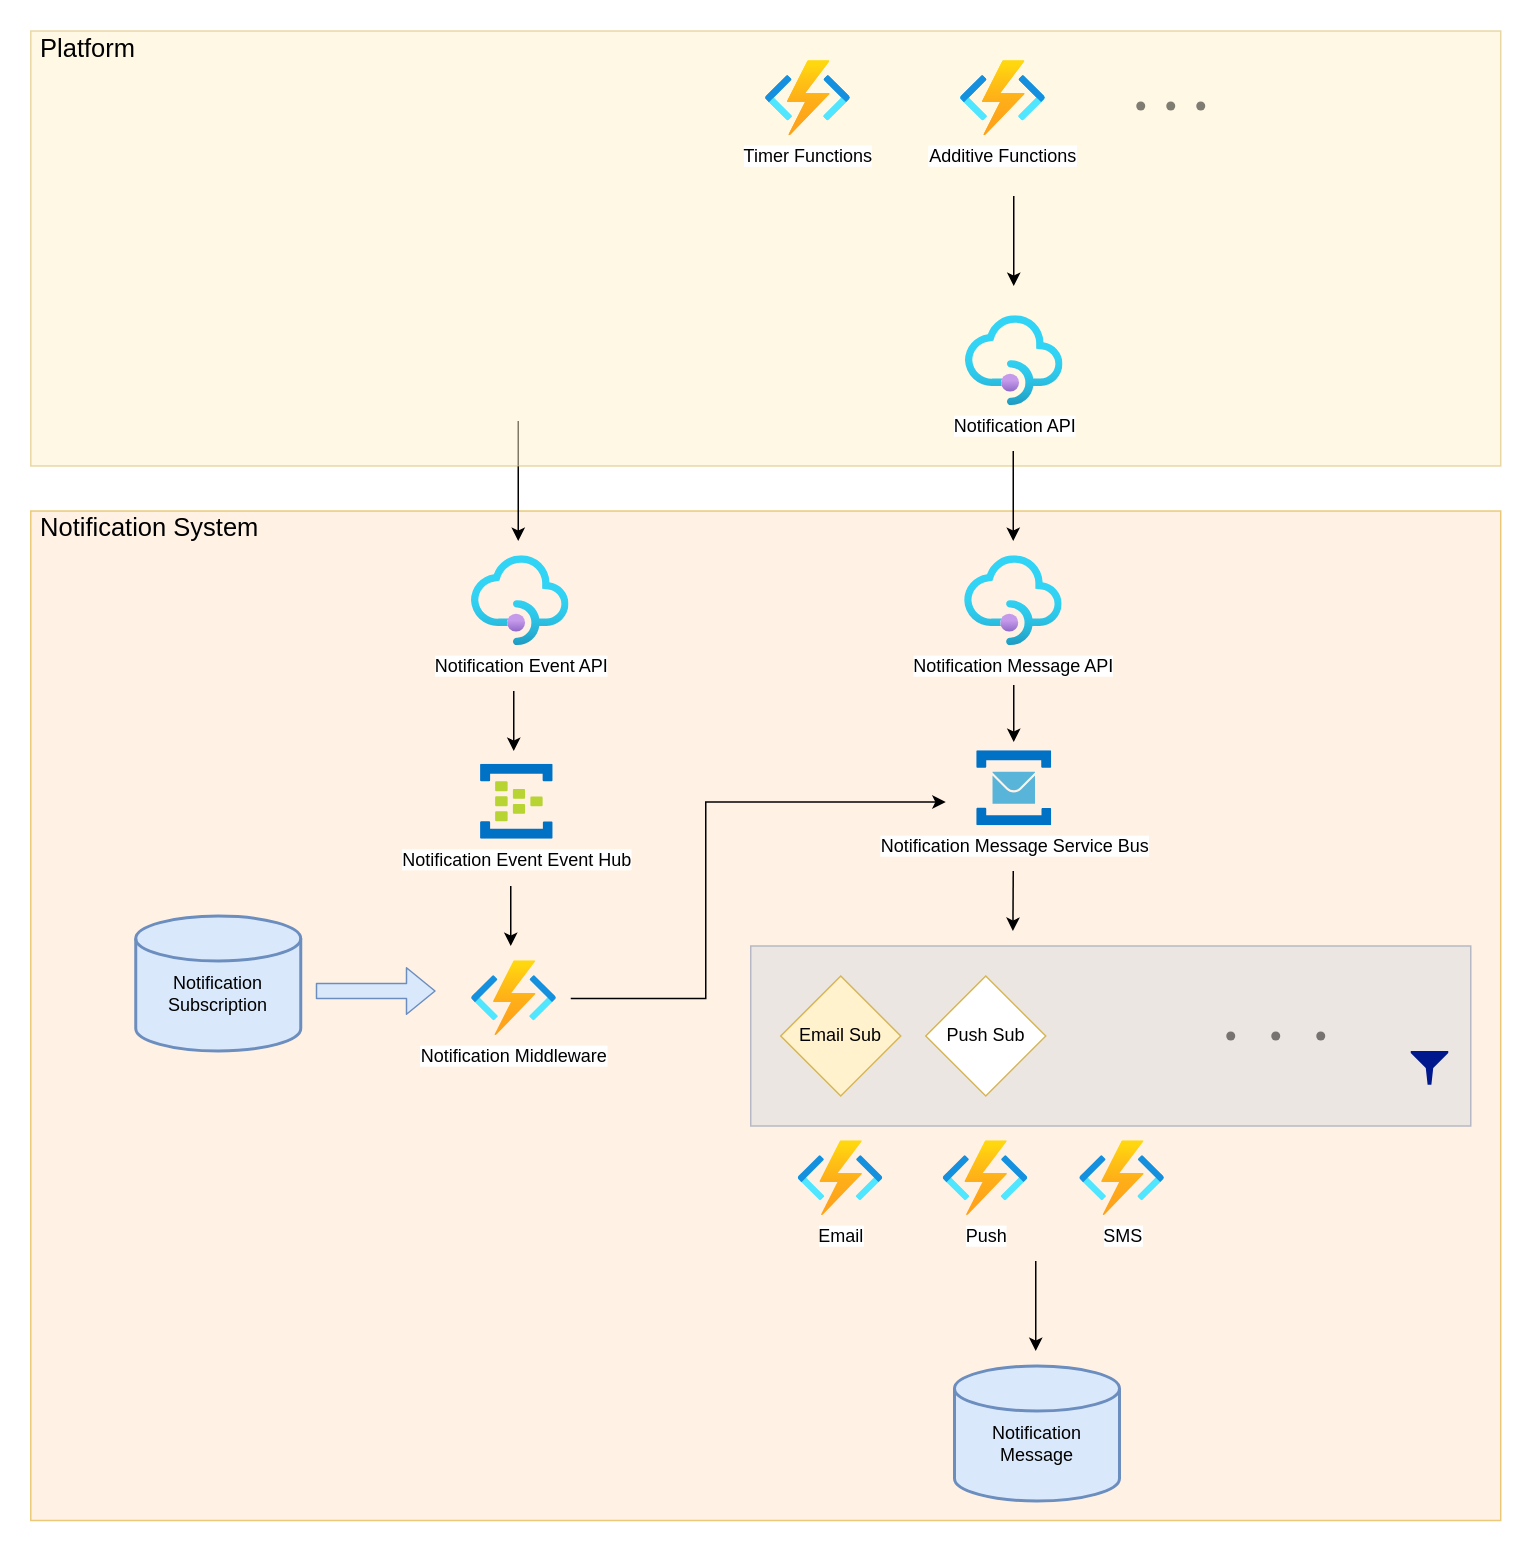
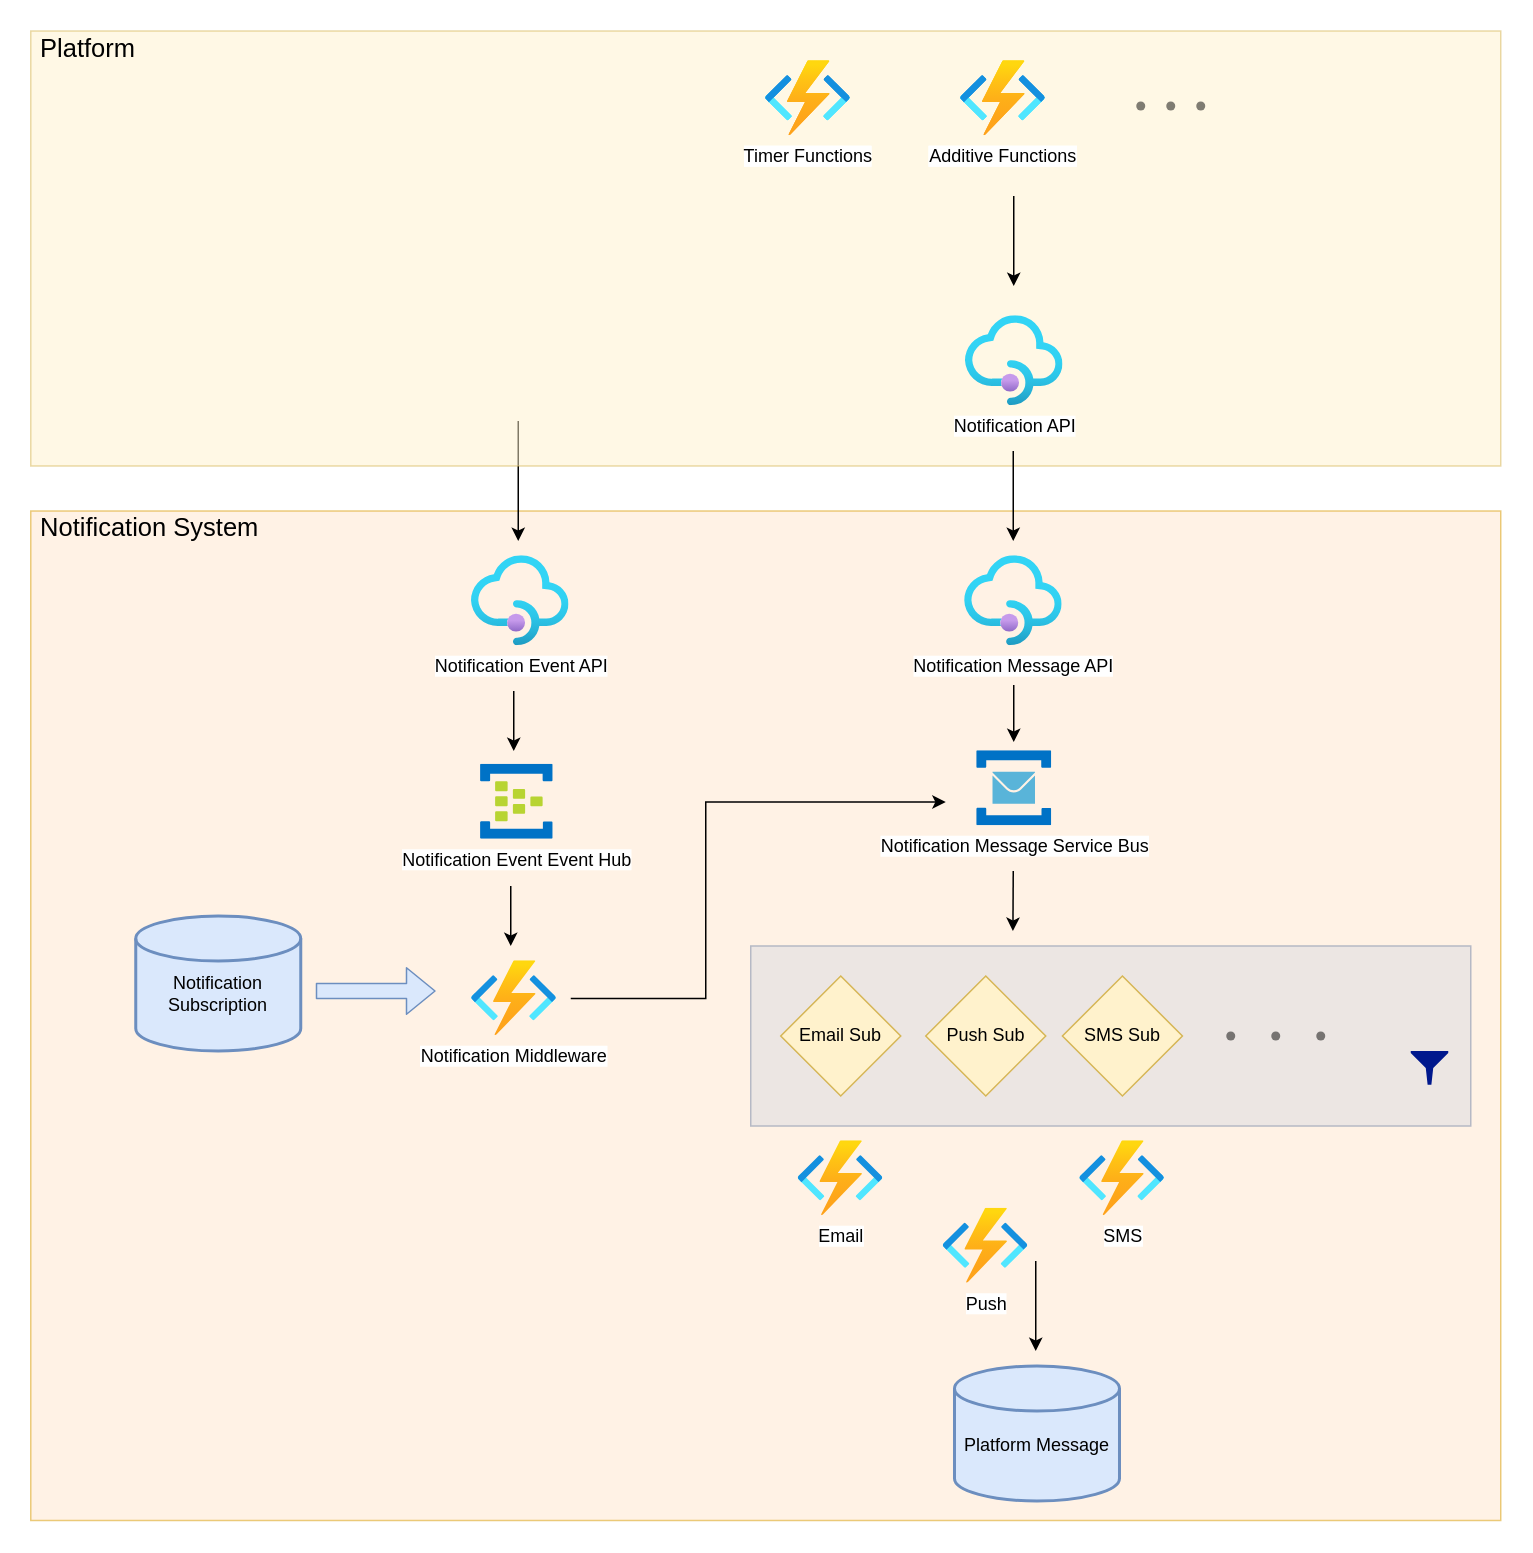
(986, 1036) -> (986, 1036)
none -> (1122, 1036)
(986, 1178) -> (986, 1246)
(1037, 1433) -> (1037, 1433)
